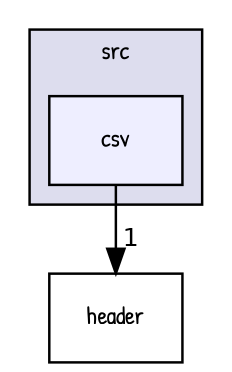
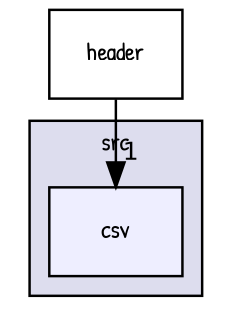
(116, 220) -> (116, 136)
